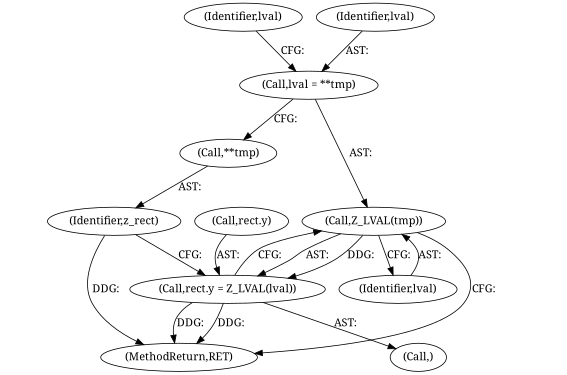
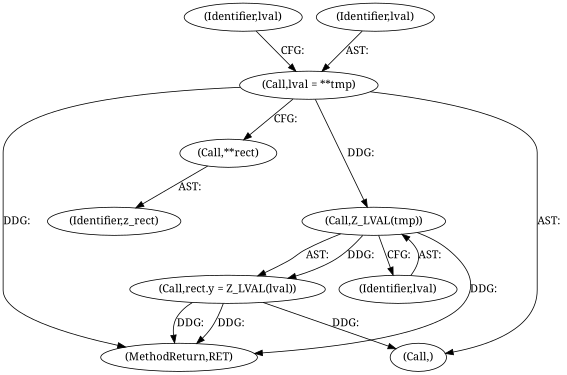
(228, 153) -> (228, 153)
(362, 153) -> (362, 153)
none -> (537, 185)
(242, 221) -> none
(269, 244) -> none
(167, 253) -> none
(485, 289) -> (485, 289)
(90, 297) -> (3, 159)
(347, 323) -> (347, 323)
